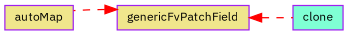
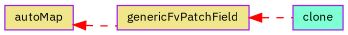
(89, 10) -> (101, 26)
